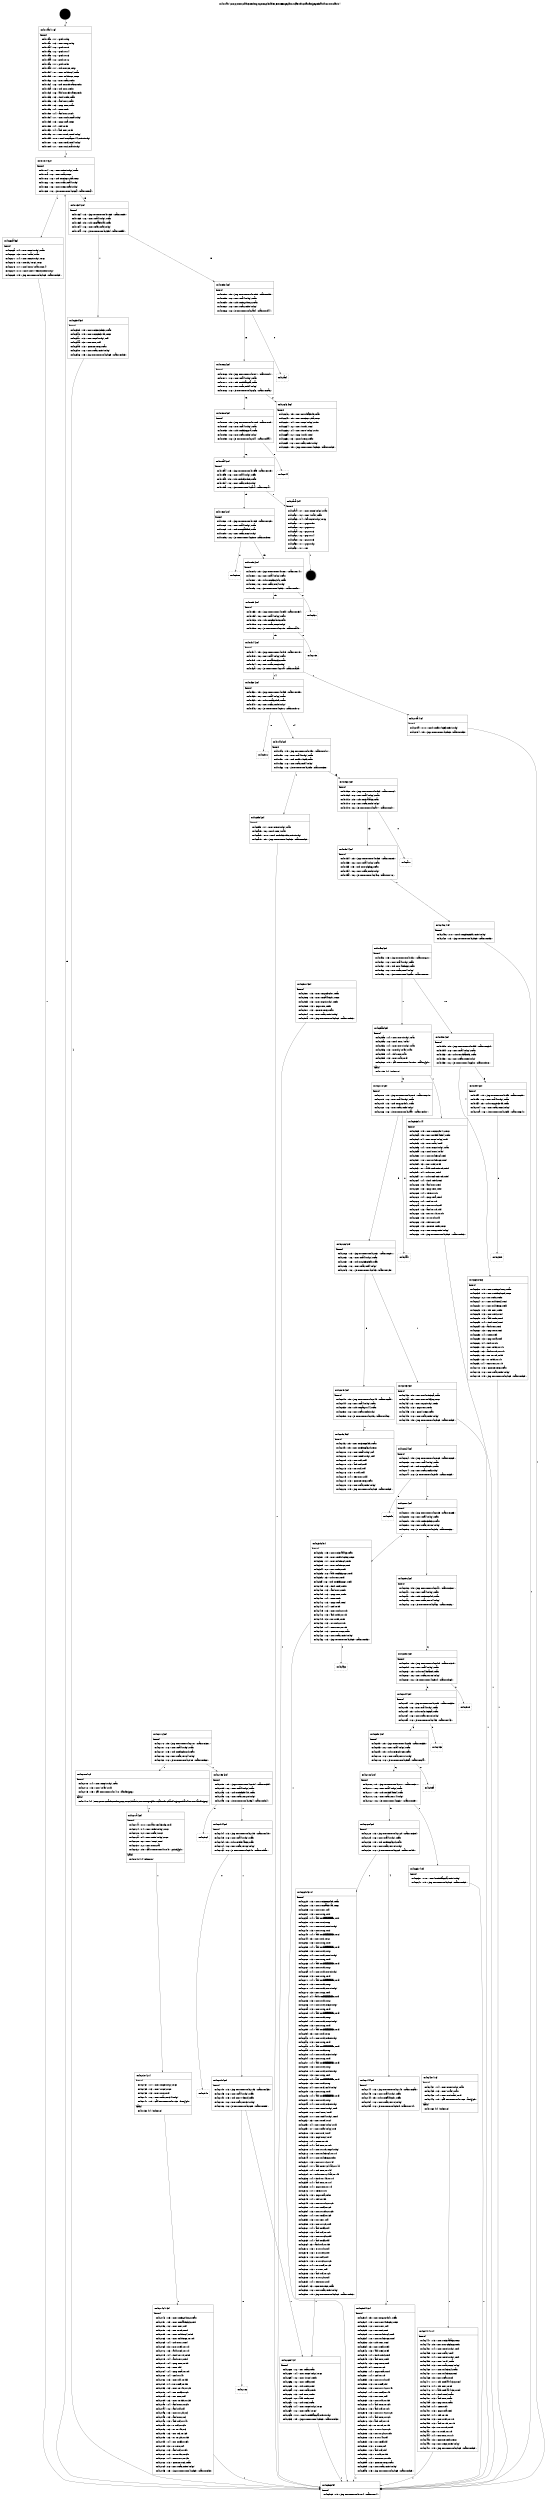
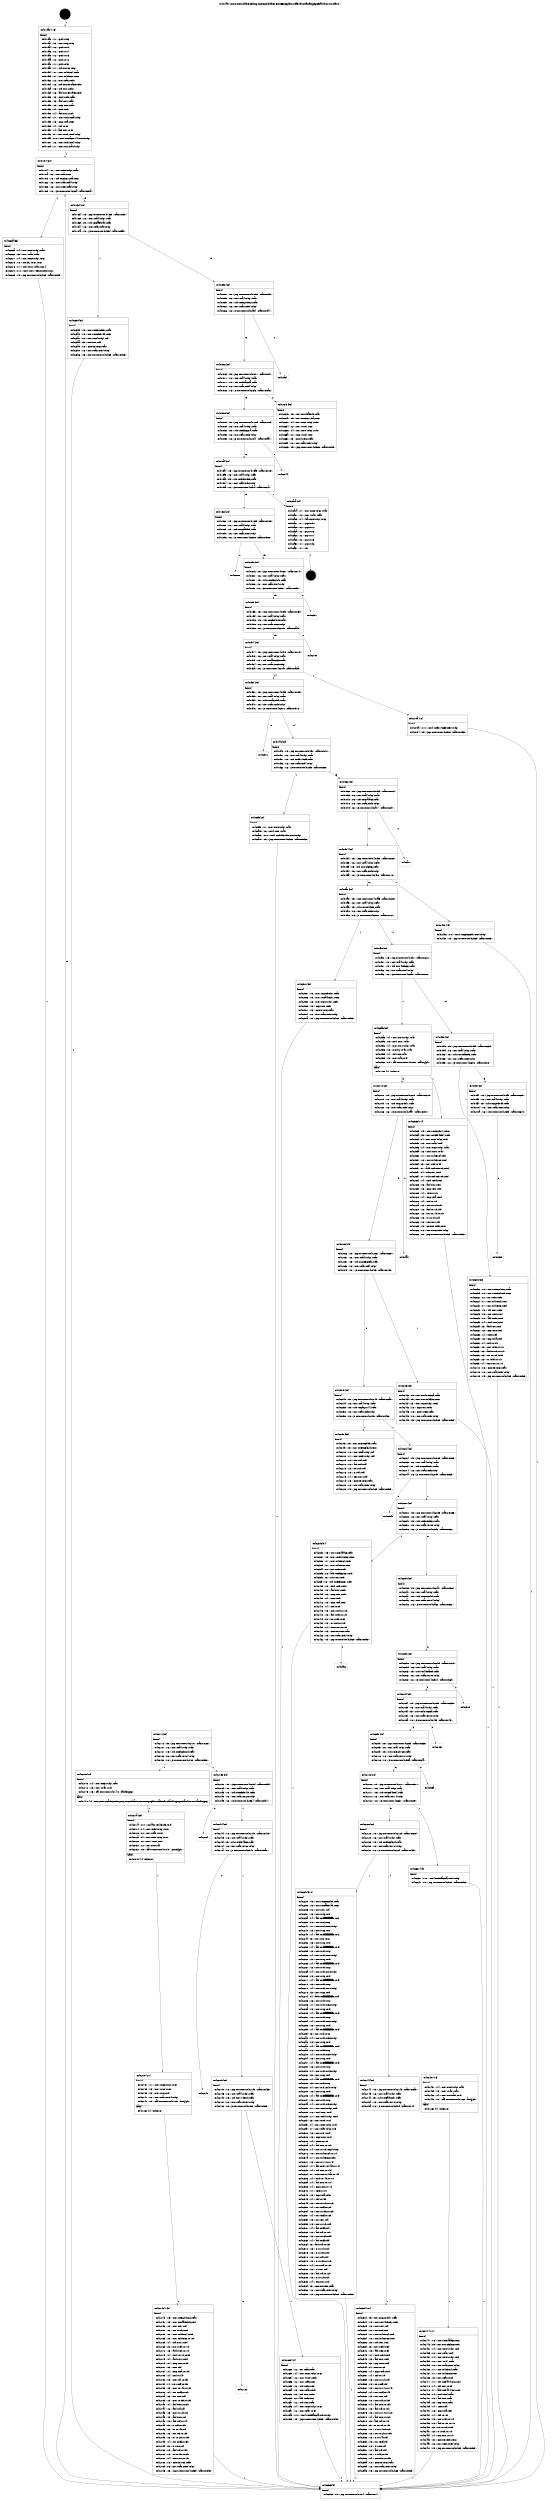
none -> (367, 902)
(427, 1434) -> (396, 1432)
(313, 2327) -> (349, 2389)
